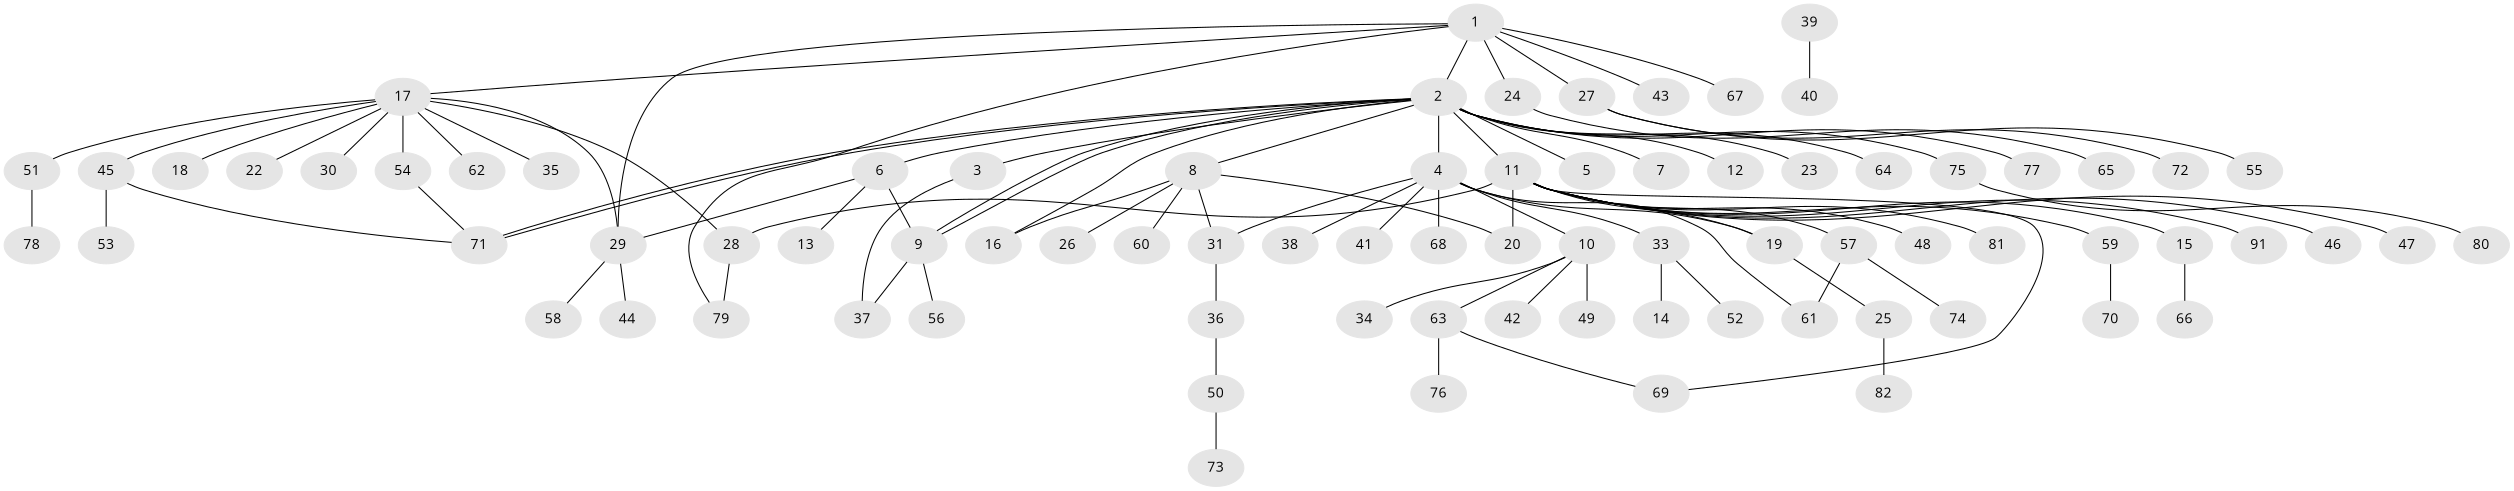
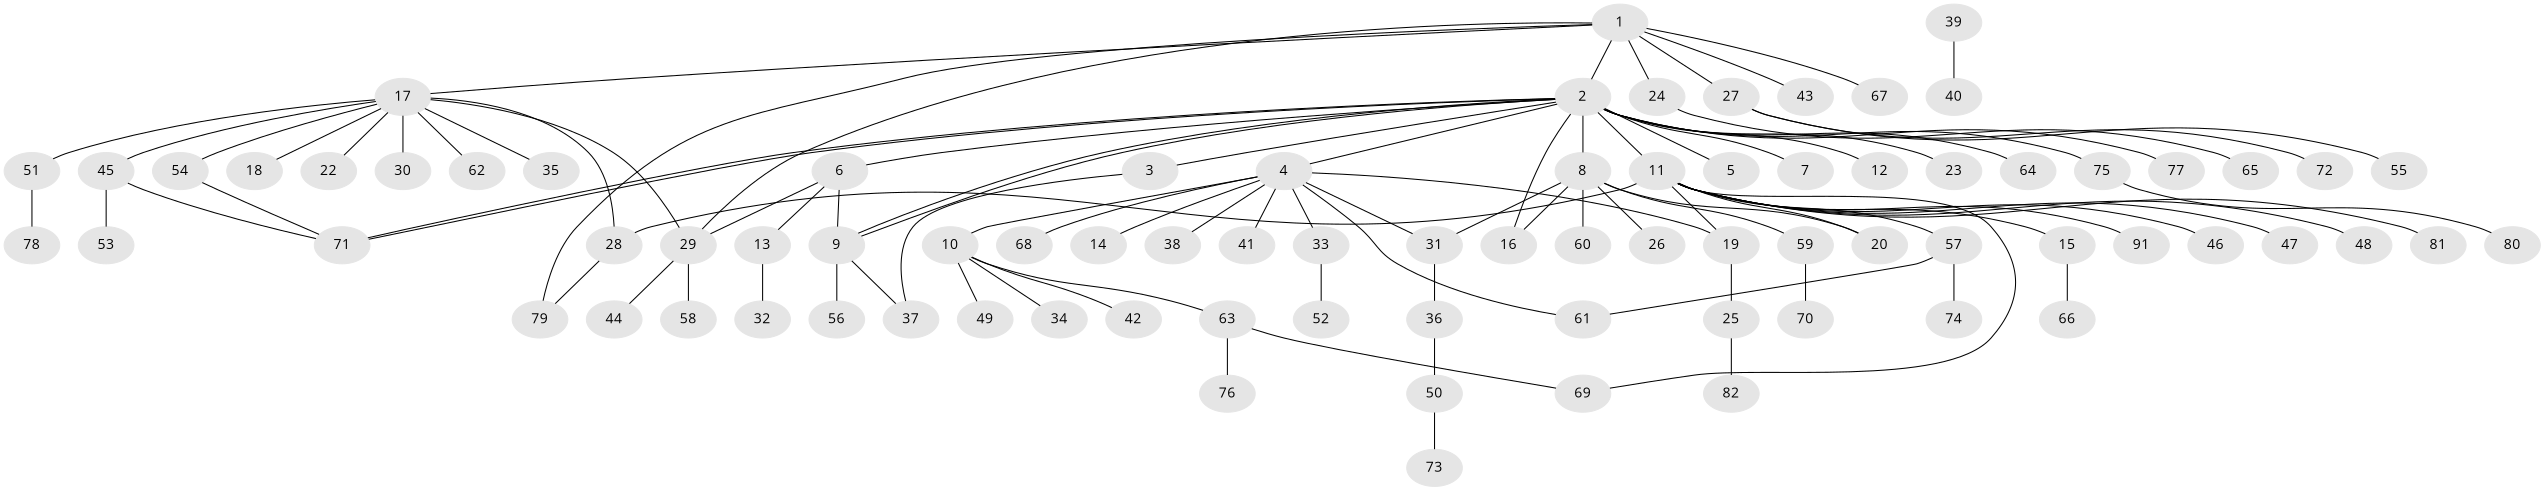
(1811, 210) -> (1726, 214)
(1661, 282) -> (1189, 206)
none -> (763, 319)
